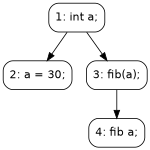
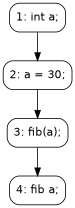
(94, 43) -> (38, 100)
